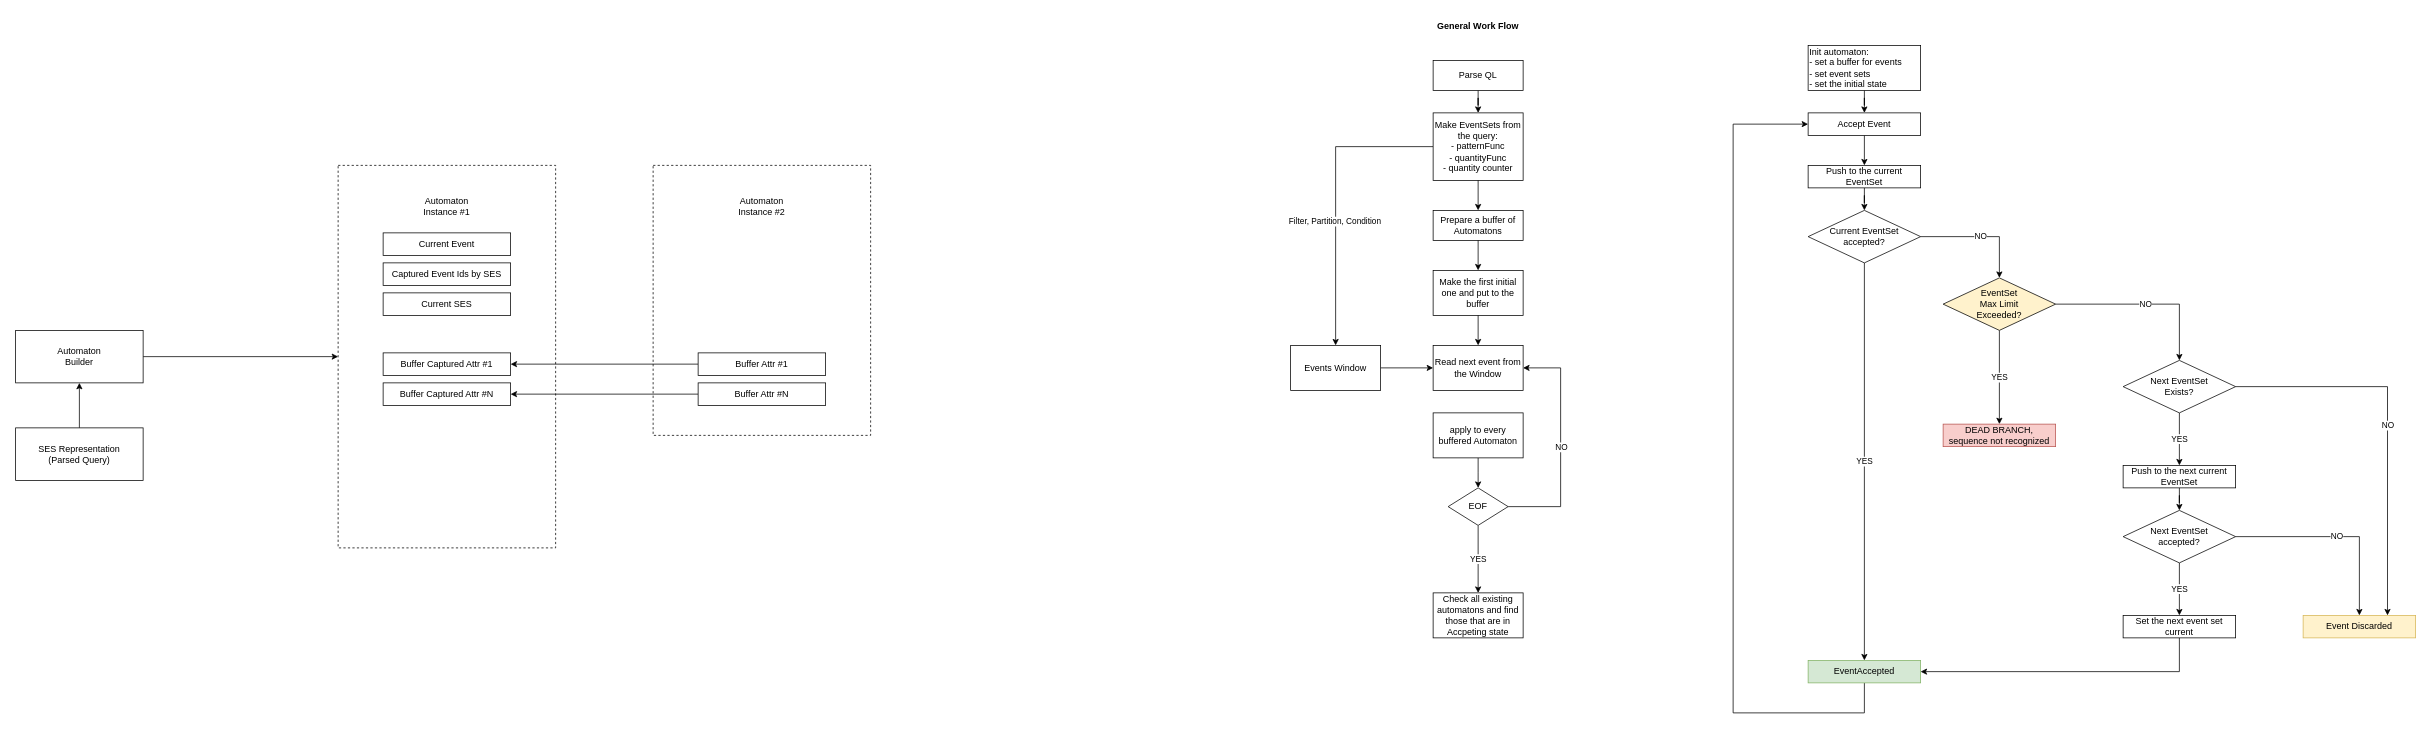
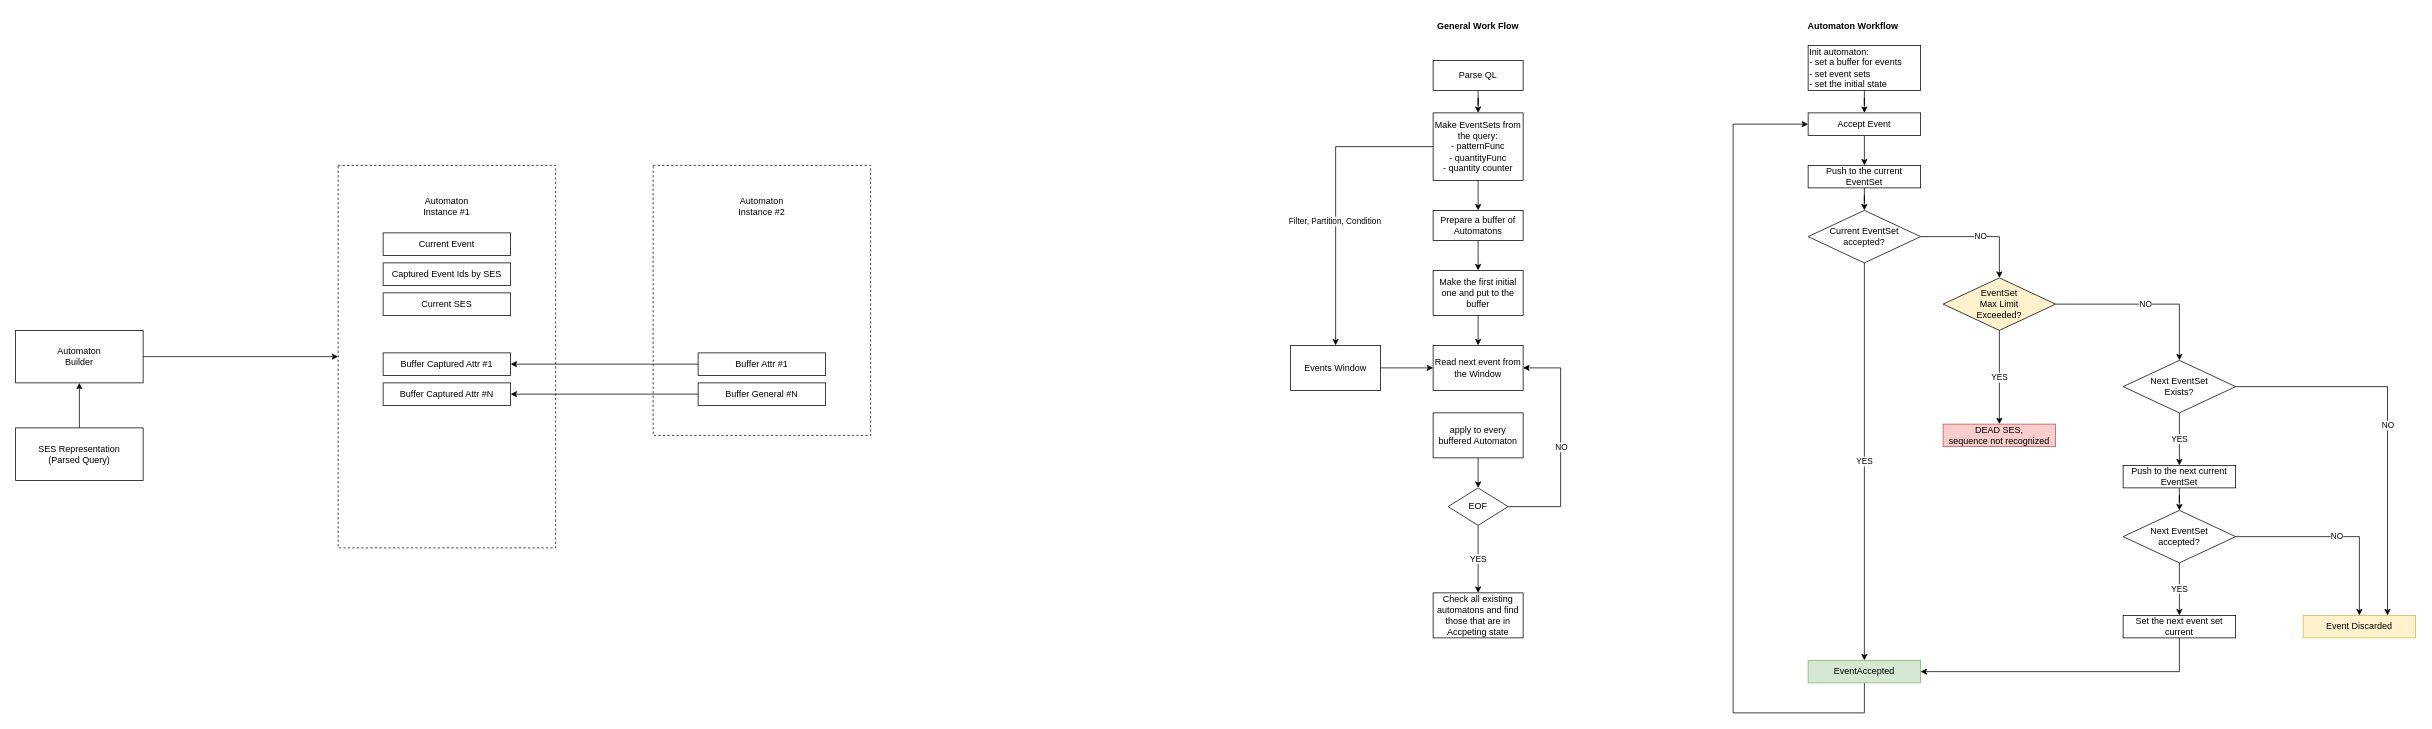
none -> (1853, 27)
(762, 394) -> (762, 394)
(1999, 435) -> (1999, 435)
